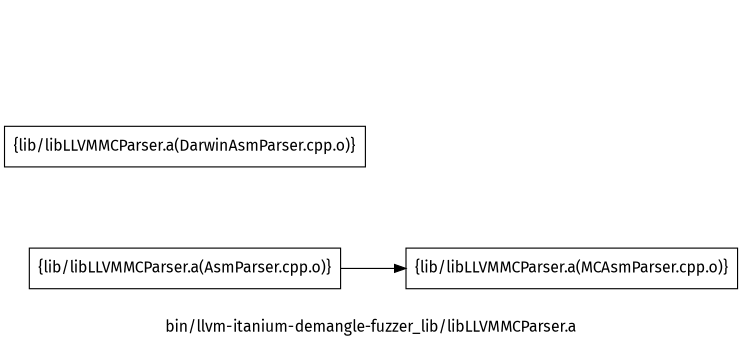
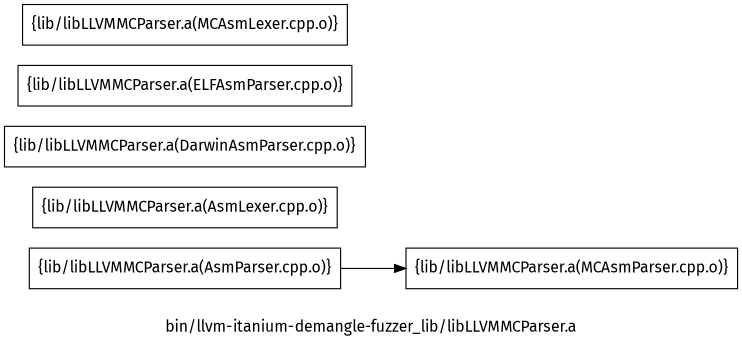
none -> (185, 25)
none -> (185, 86)
none -> (185, 208)
